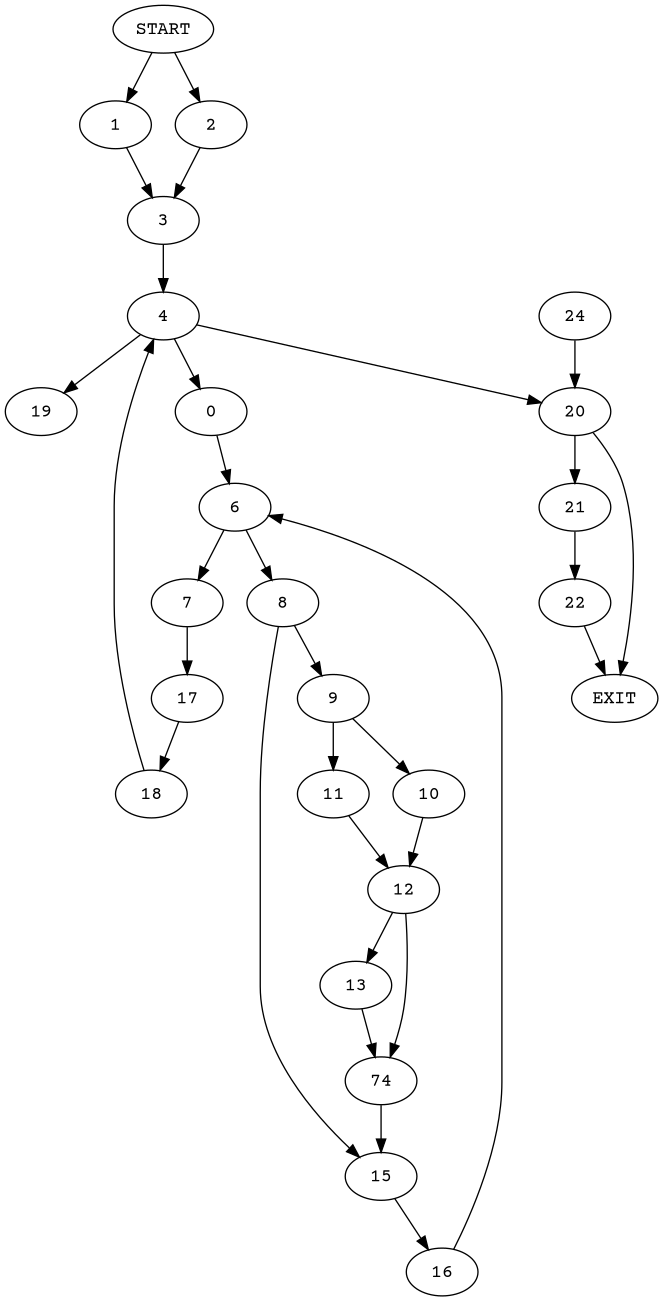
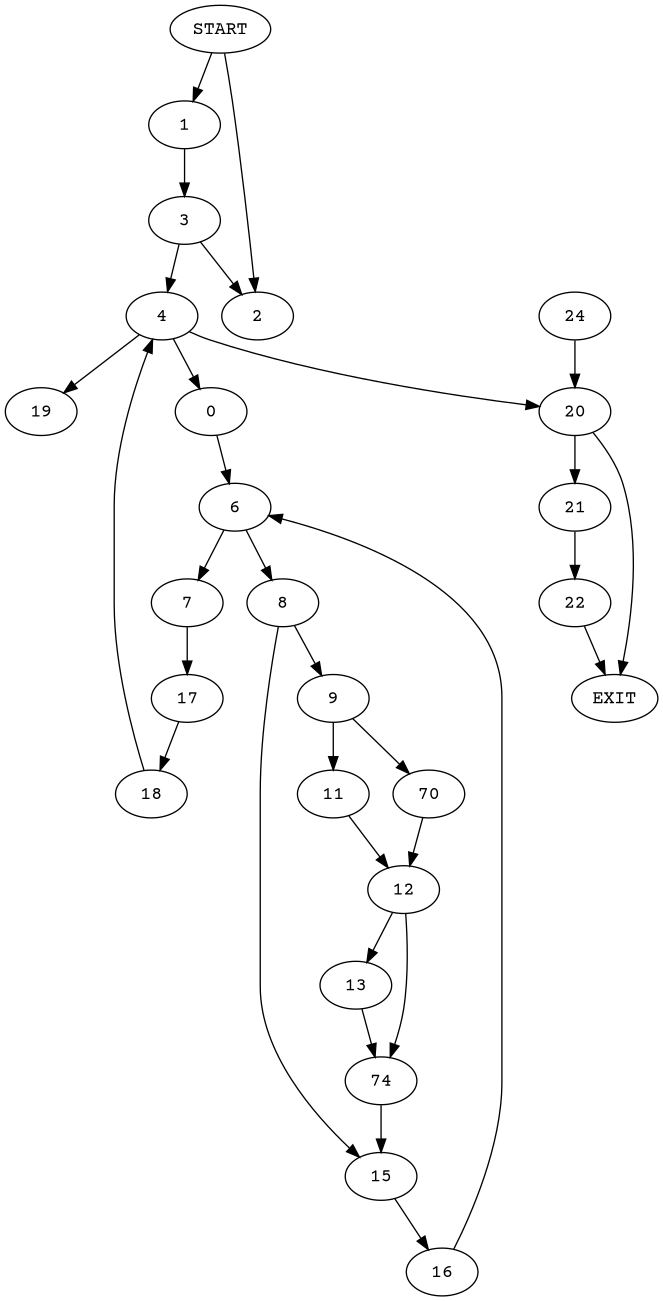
(190, 167) -> (217, 263)
(429, 794) -> (429, 794)
